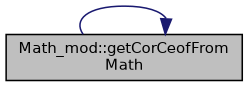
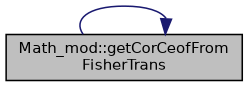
(124, 58) -> (124, 58)
